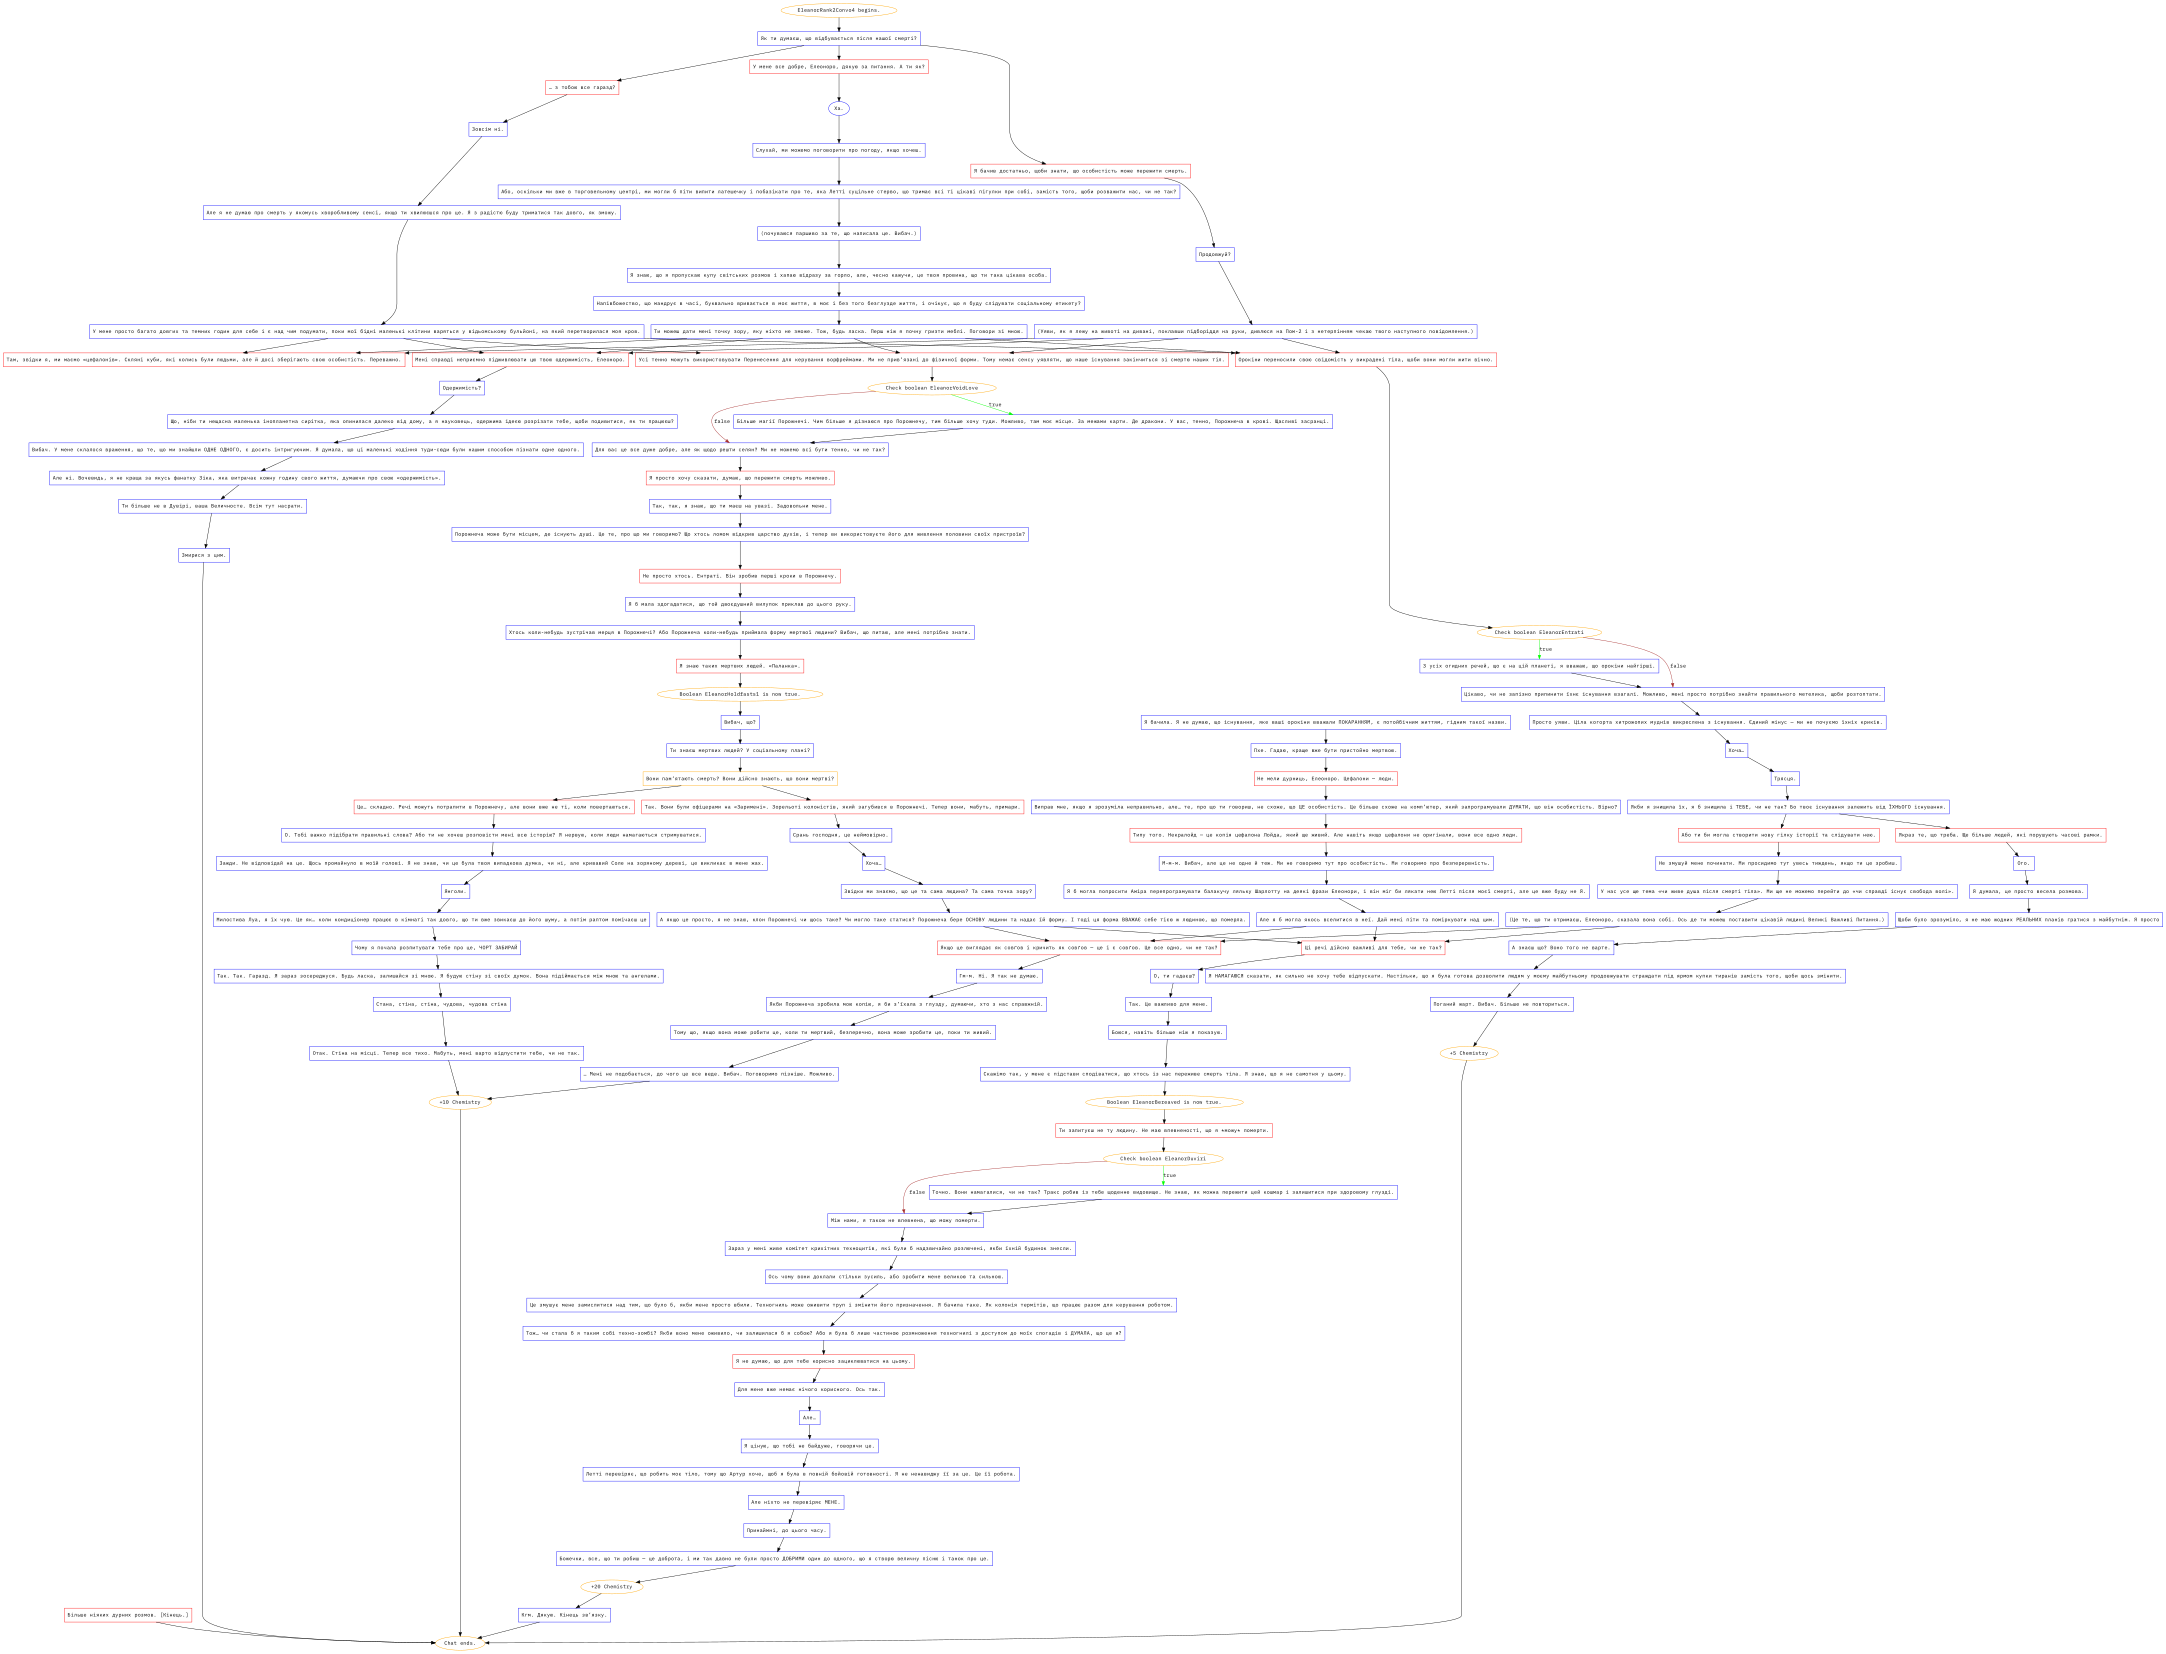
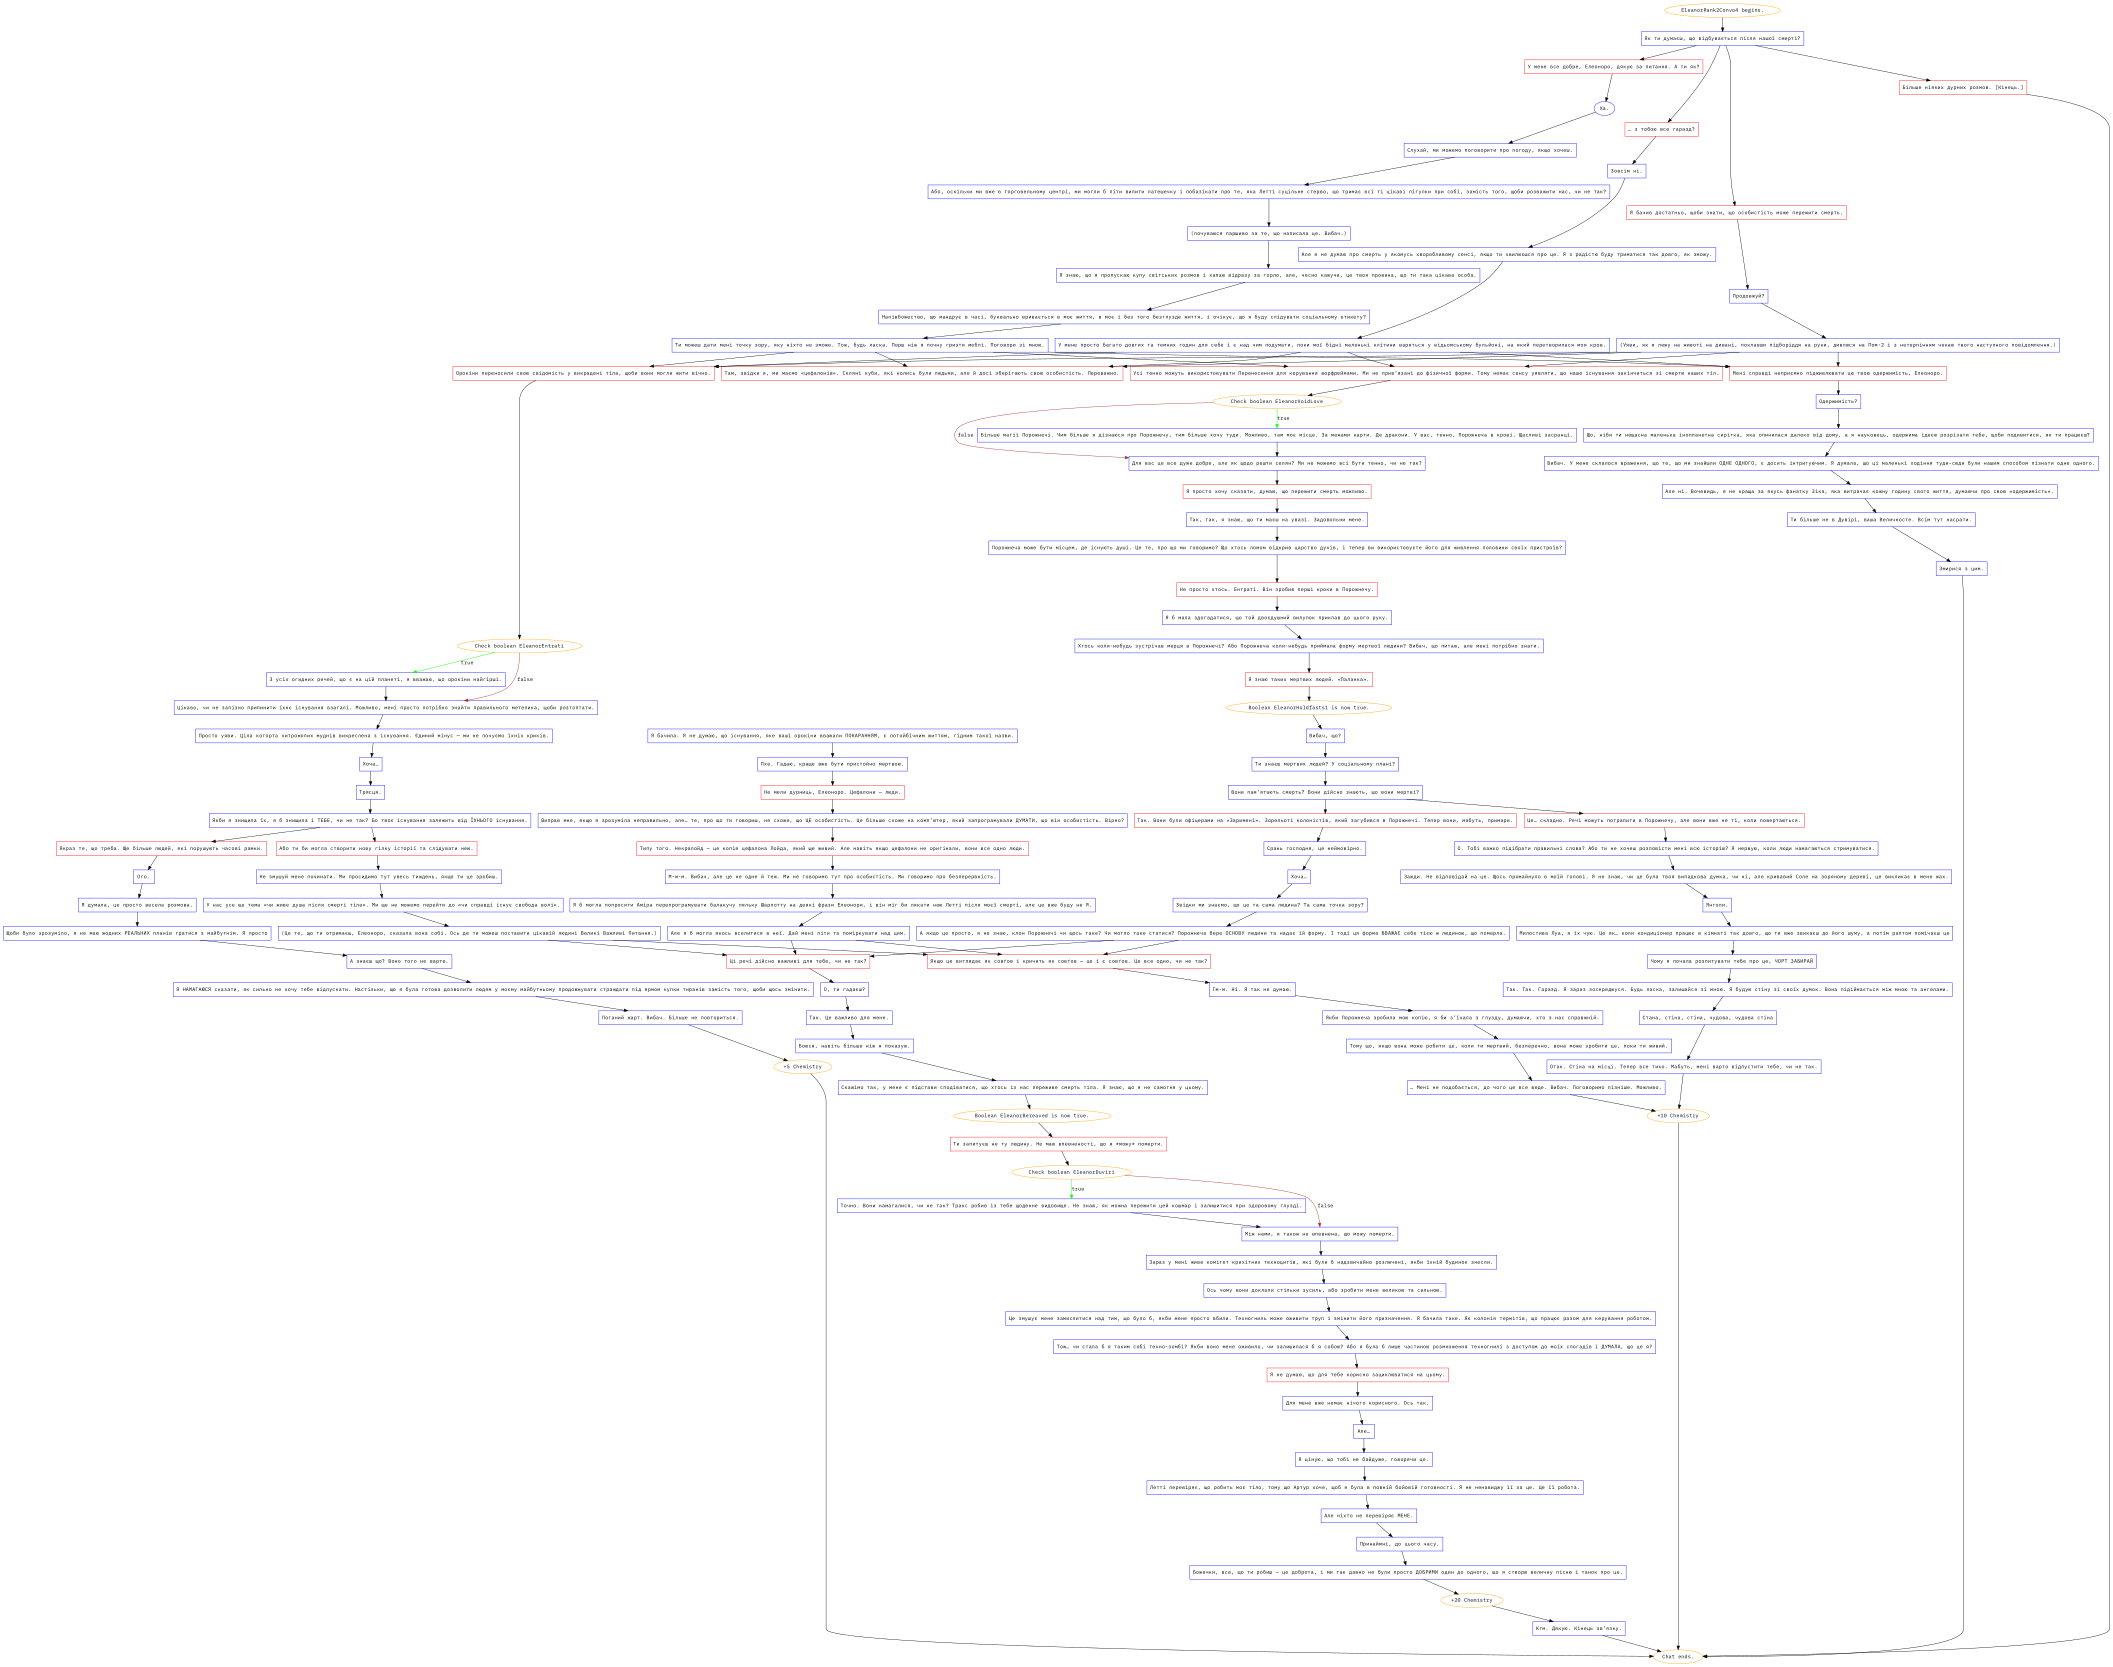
none -> (1841, 63)
(740, 779) -> (1325, 792)
